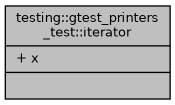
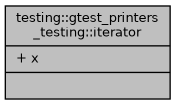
(88, 33) -> (88, 33)
